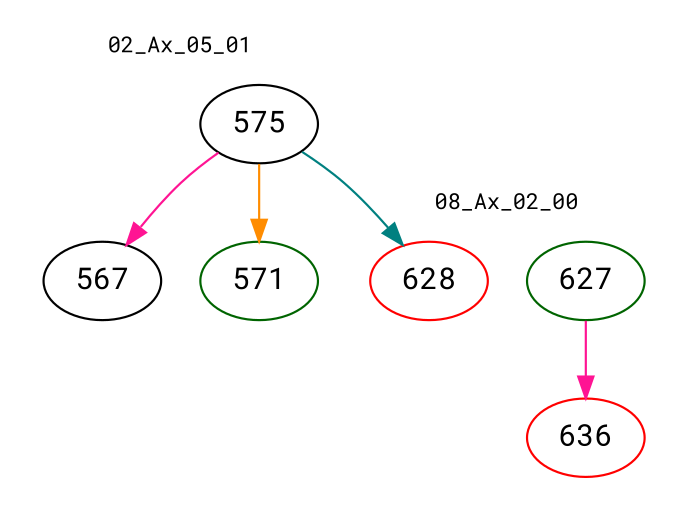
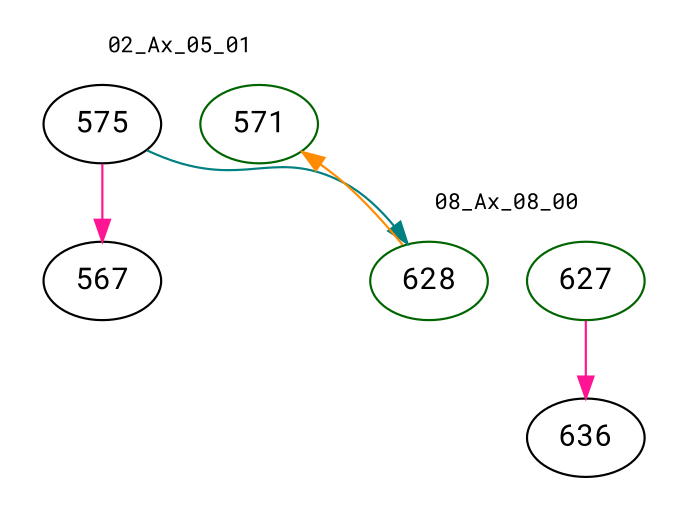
(259, 192) -> (364, 202)
(507, 204) -> (507, 204)
(429, 281) -> (429, 281)
(586, 438) -> (586, 438)
